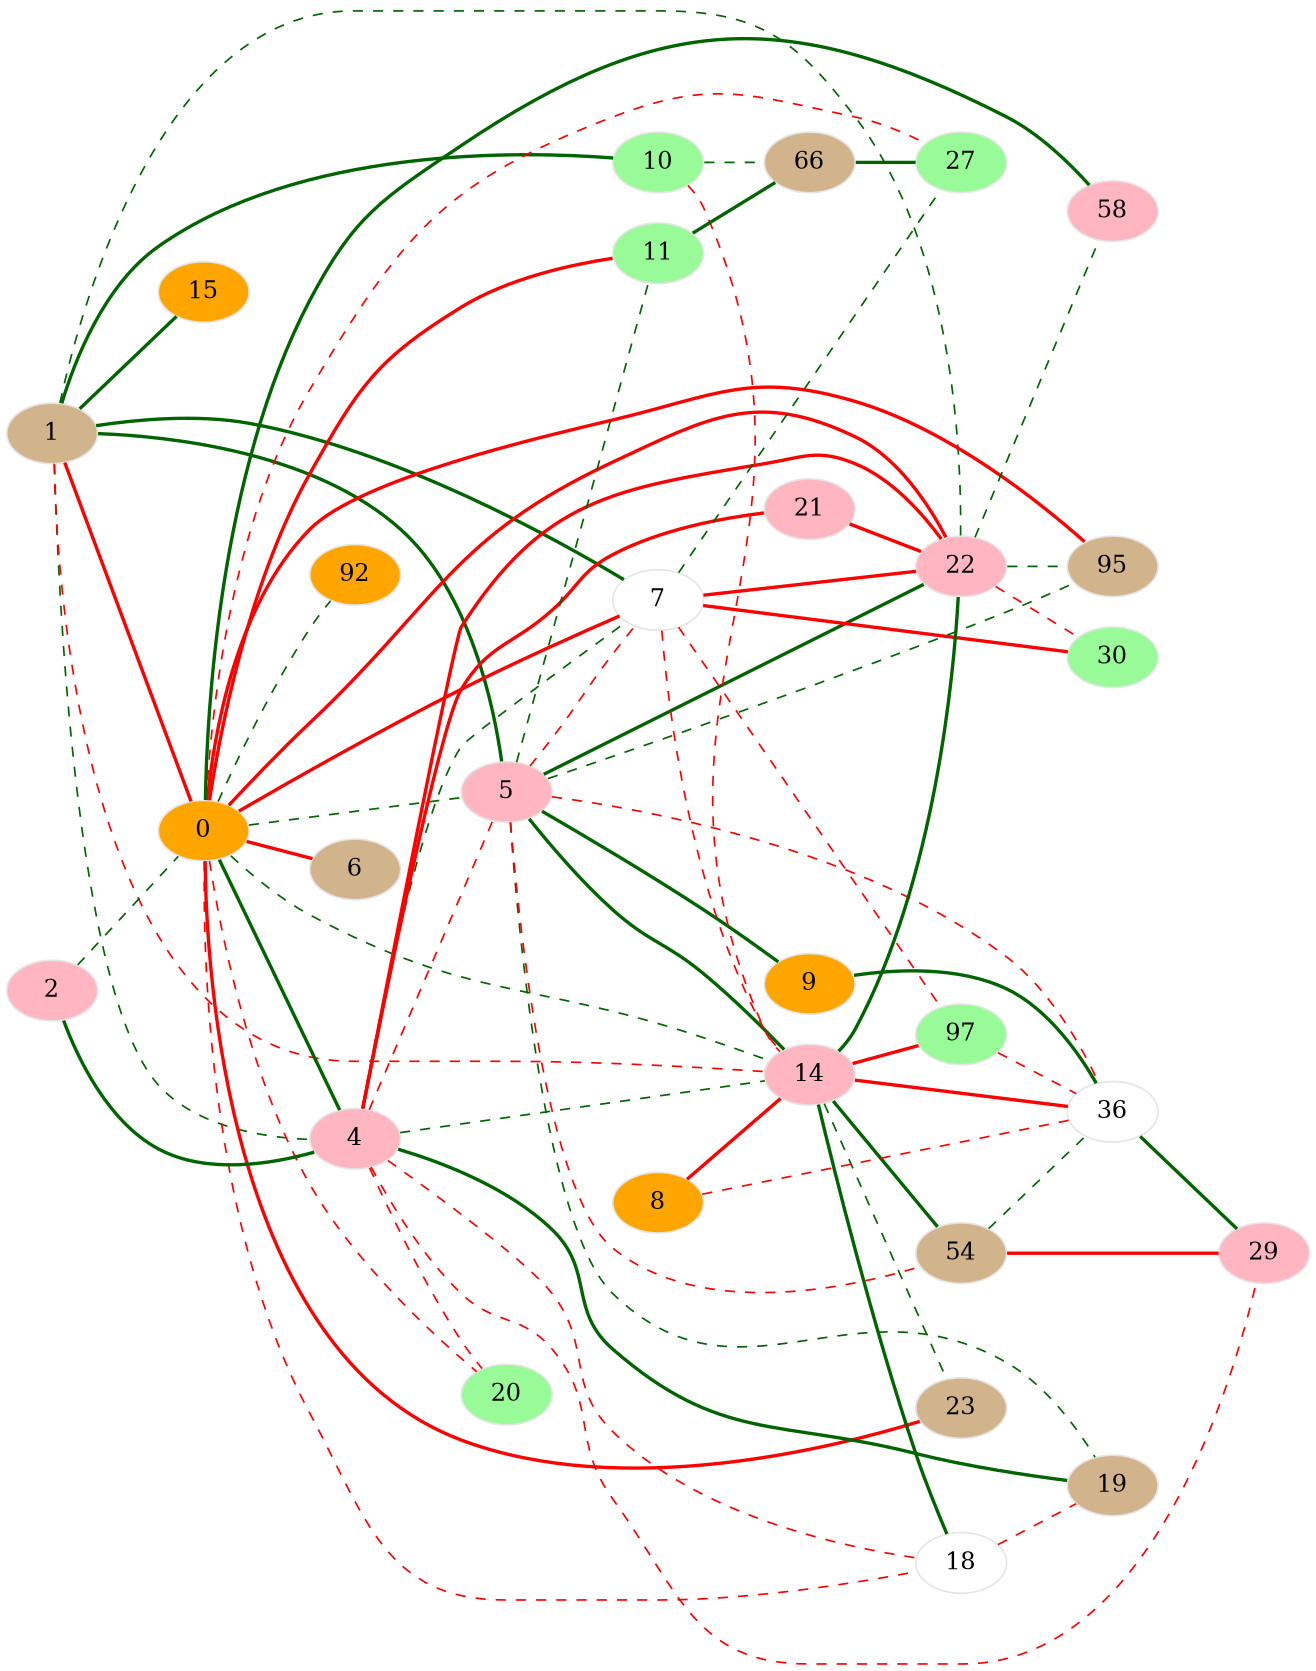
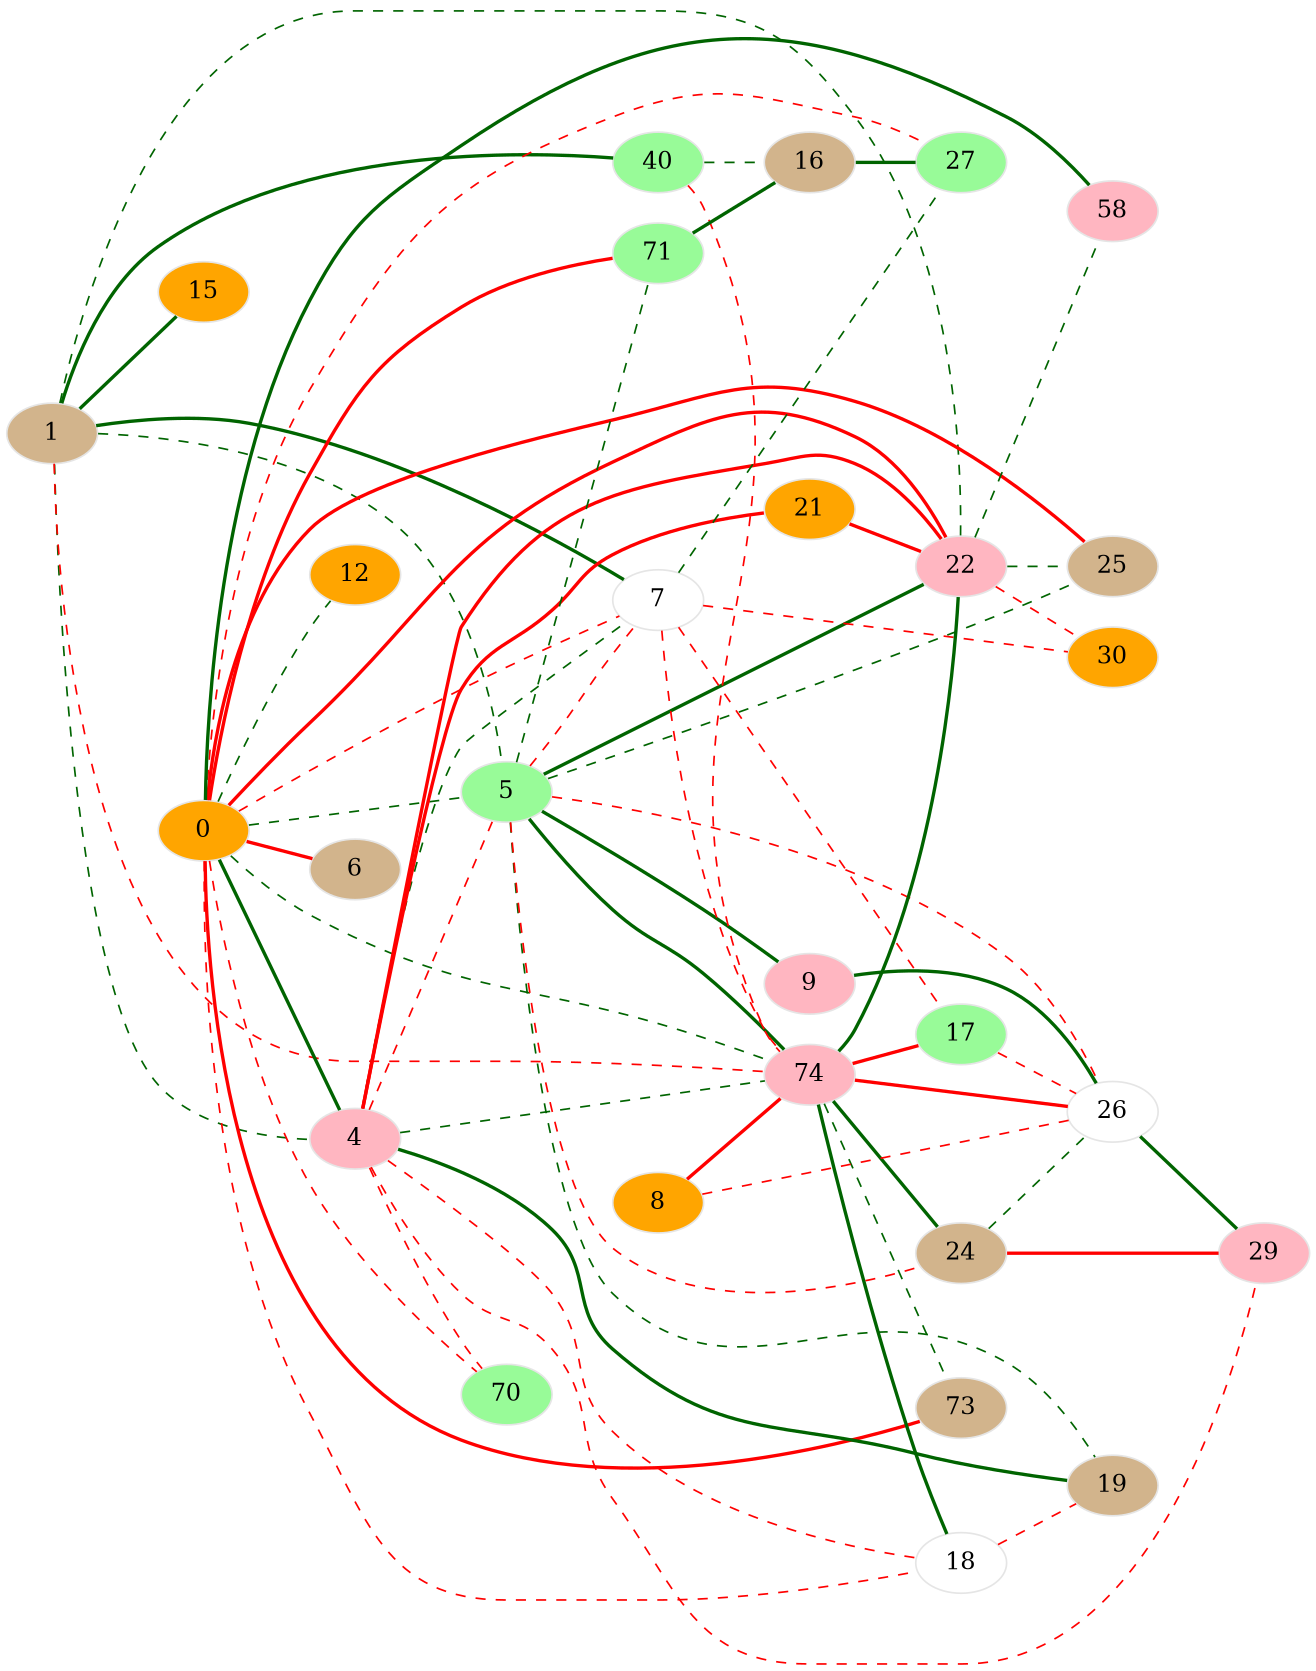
(658, 162) -> (658, 162)
(810, 162) -> (810, 162)
(658, 253) -> (658, 253)
(810, 509) -> (810, 509)
(375, 510) -> (375, 510)
(1113, 566) -> (1113, 566)
(355, 575) -> (355, 575)
(810, 583) -> none
(886, 629) -> (886, 629)
(128, 632) -> none
(1113, 657) -> (1113, 657)
(426, 707) -> (426, 707)
(507, 792) -> (507, 792)
(810, 984) -> (810, 984)
(52, 991) -> none
(961, 1034) -> (961, 1034)
(810, 1075) -> (810, 1075)
(1113, 1112) -> (1113, 1112)
(961, 1253) -> (961, 1253)
(507, 1395) -> (507, 1395)
(961, 1408) -> (961, 1408)
